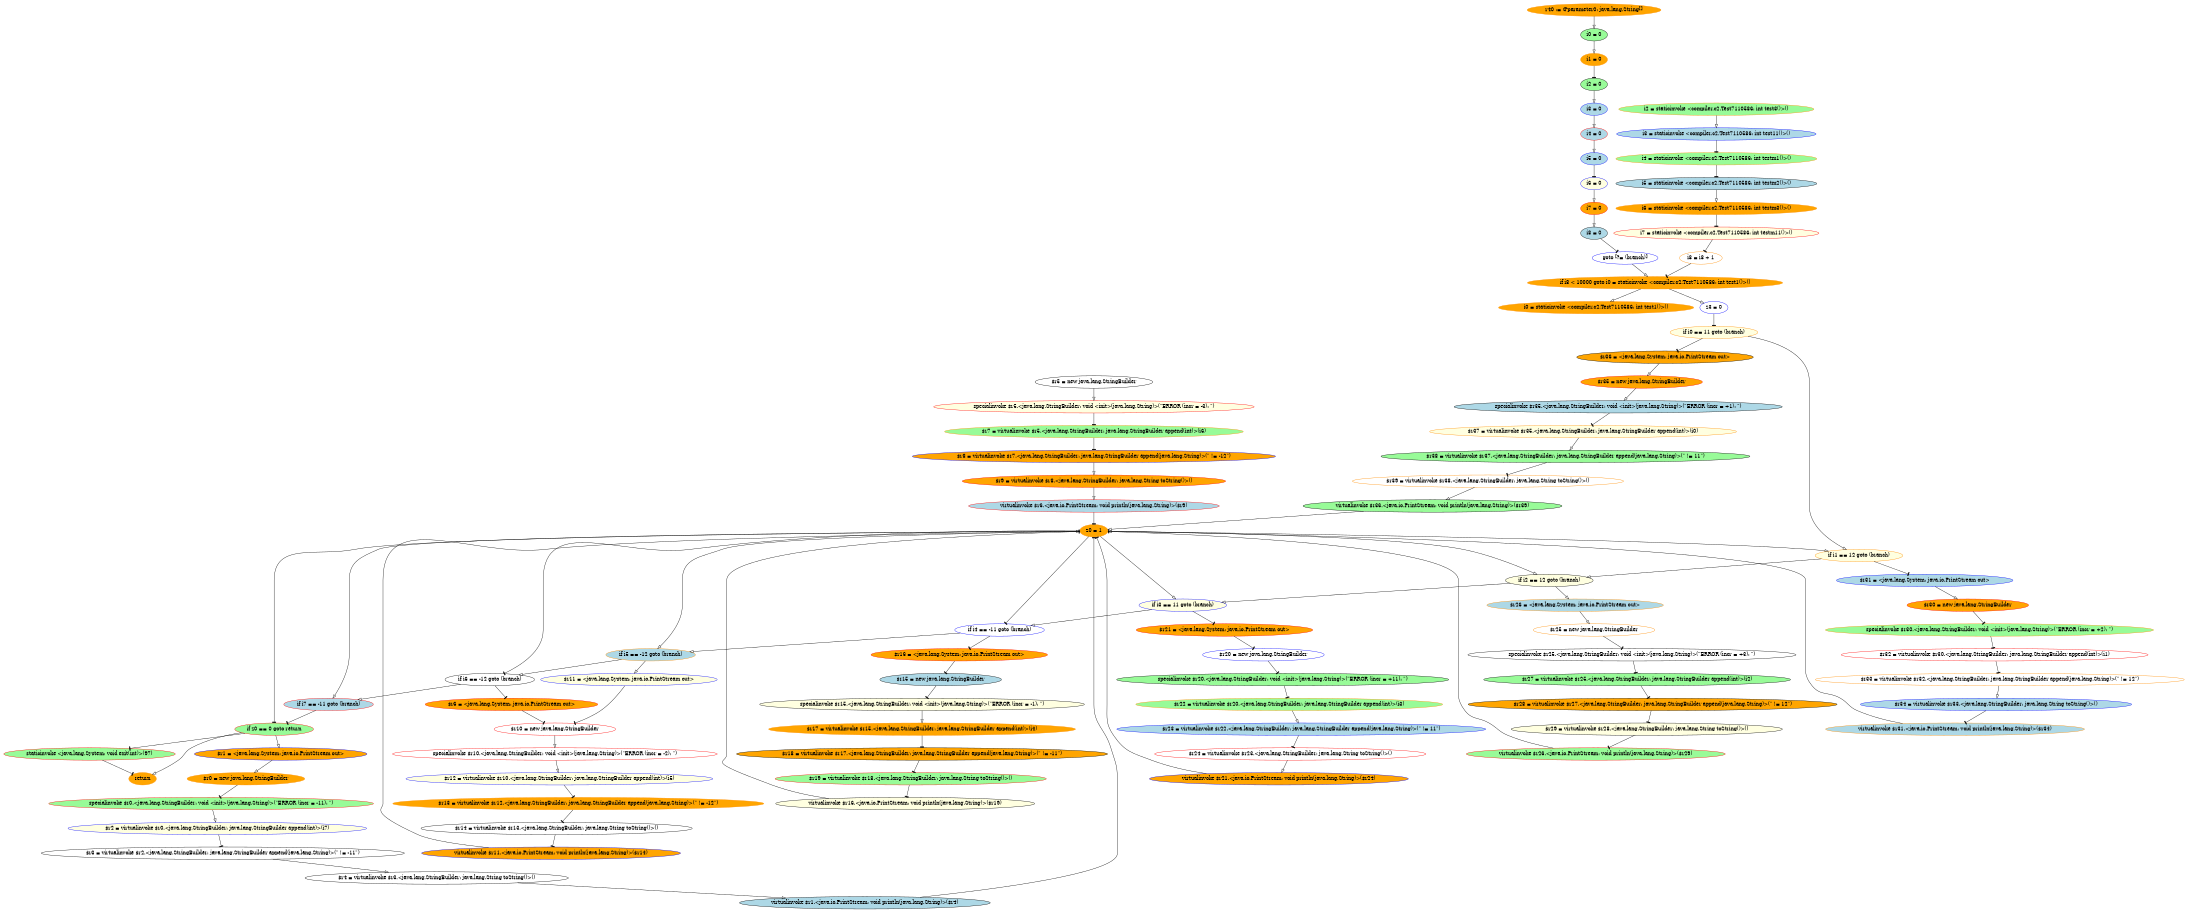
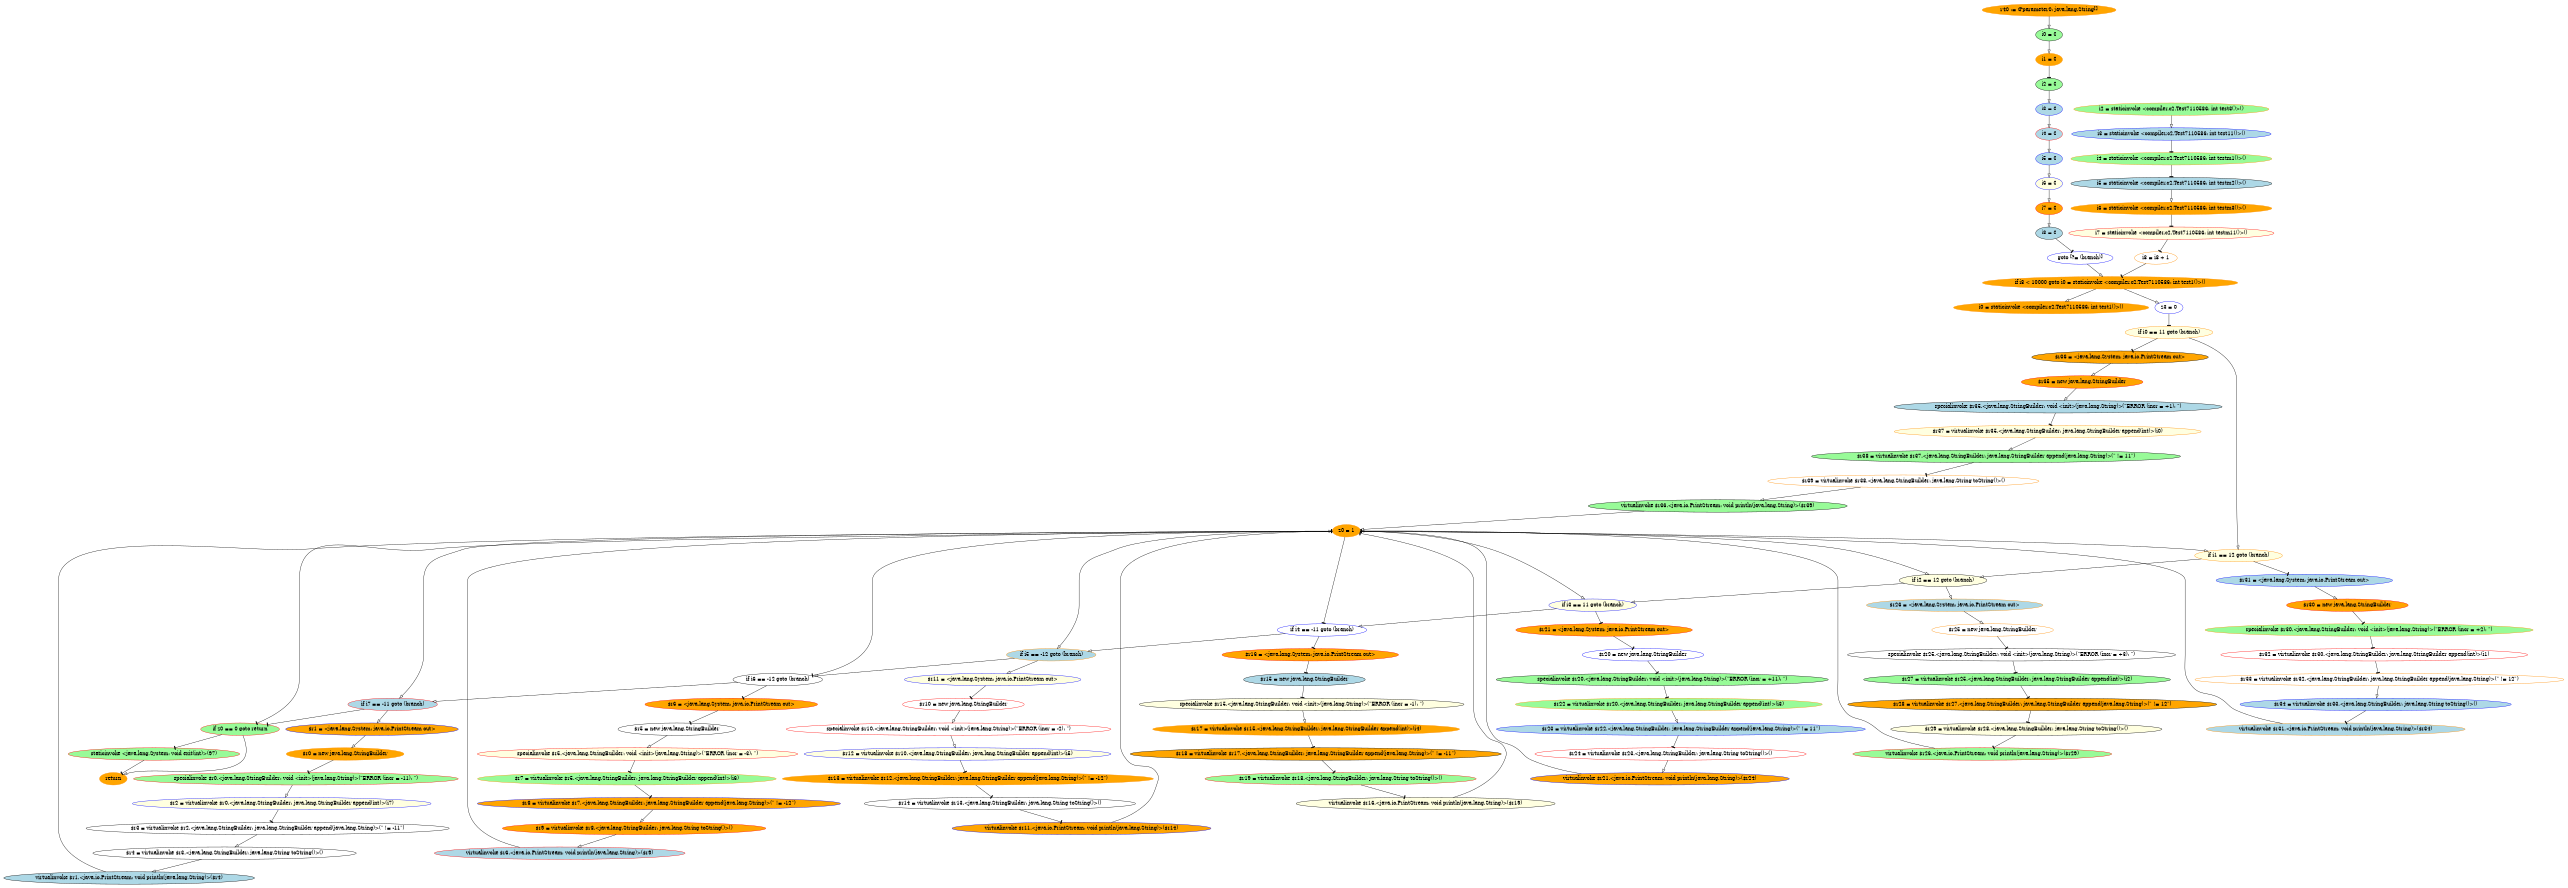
(1594, 170) -> (2049, 170)
(532, 716) -> (705, 716)
(277, 740) -> (384, 715)
